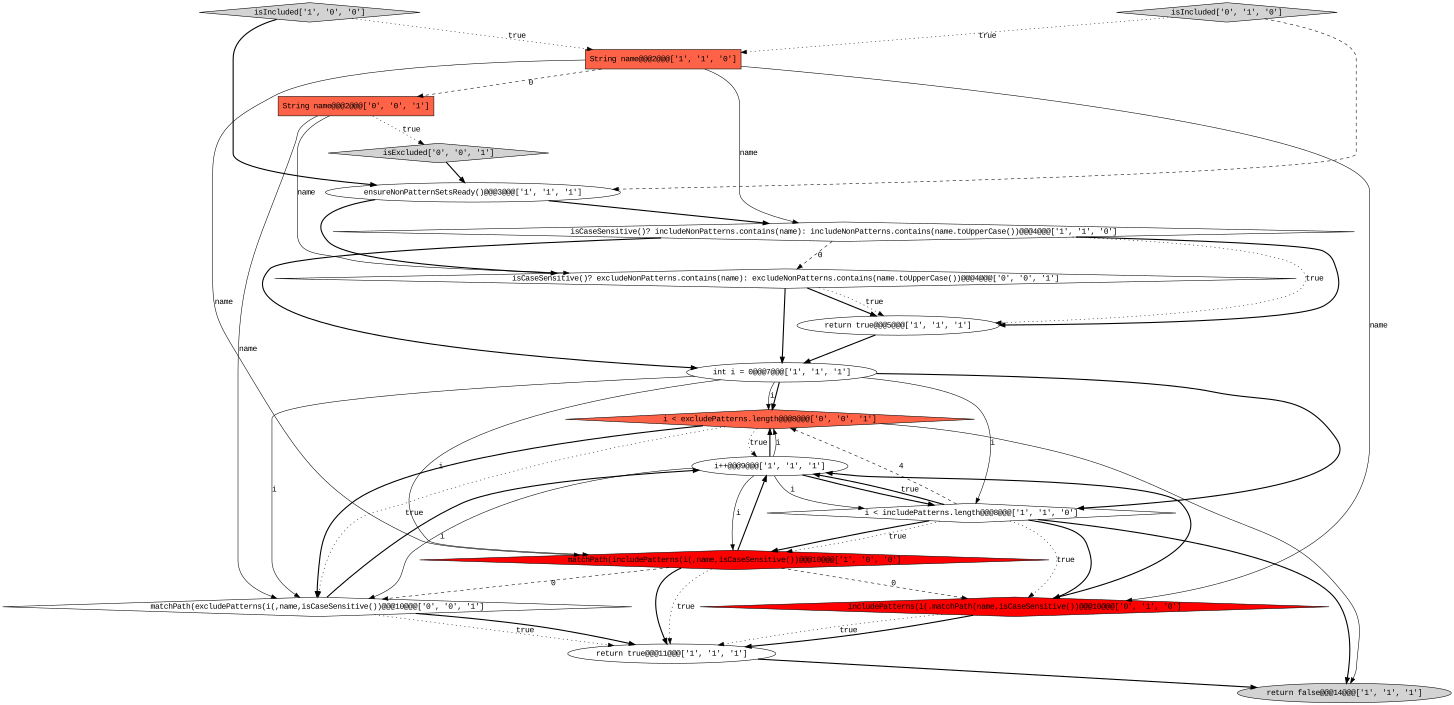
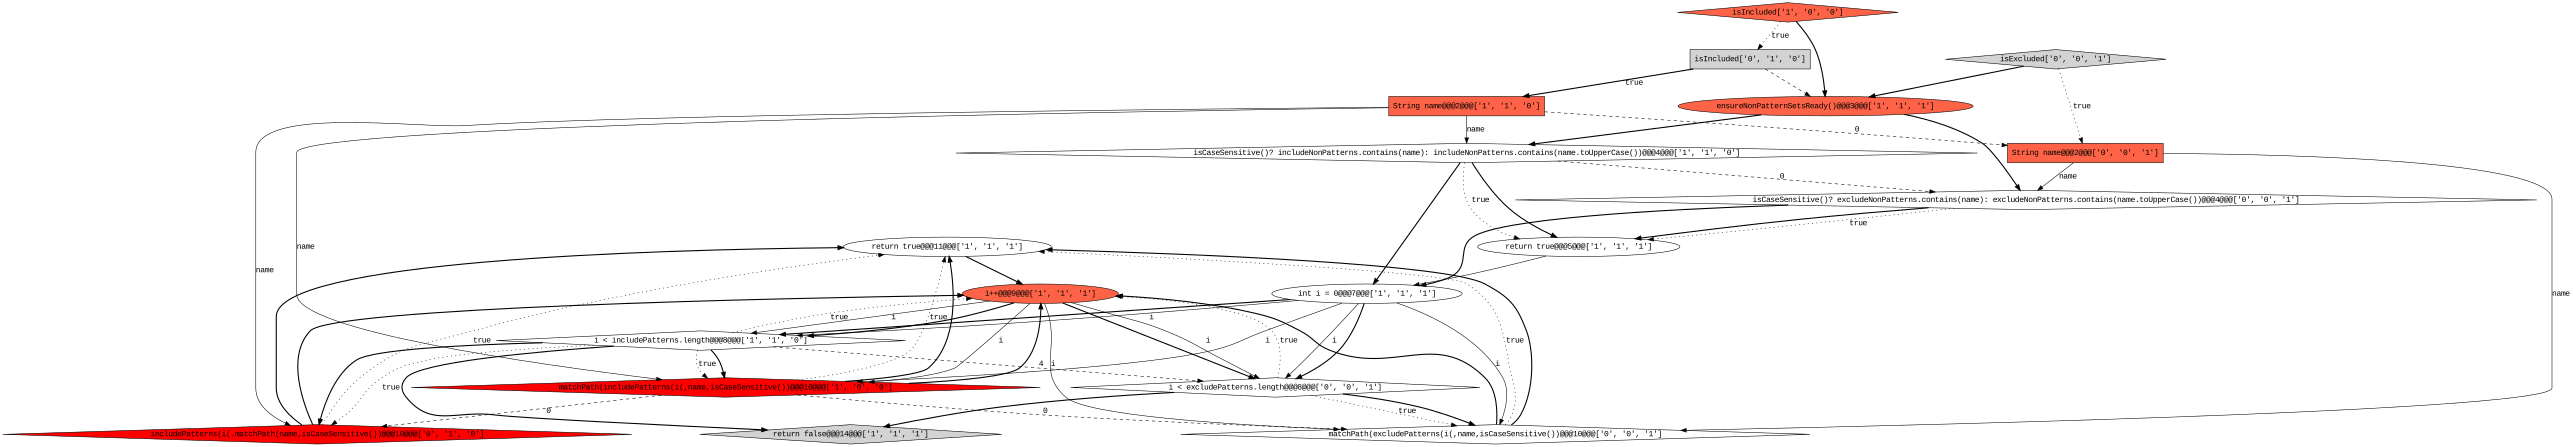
(310, 12) -> (1788, 12)
(1227, 12) -> (1750, 59)
(469, 34) -> (1771, 33)
(960, 35) -> (1611, 82)
(396, 129) -> (2070, 103)
(473, 192) -> (1826, 106)
(843, 348) -> (1483, 271)
(770, 419) -> (1275, 387)
(770, 466) -> (1040, 294)
(882, 488) -> (849, 311)
(1167, 492) -> (1031, 404)
(1004, 673) -> (991, 269)
(1344, 693) -> (851, 434)
